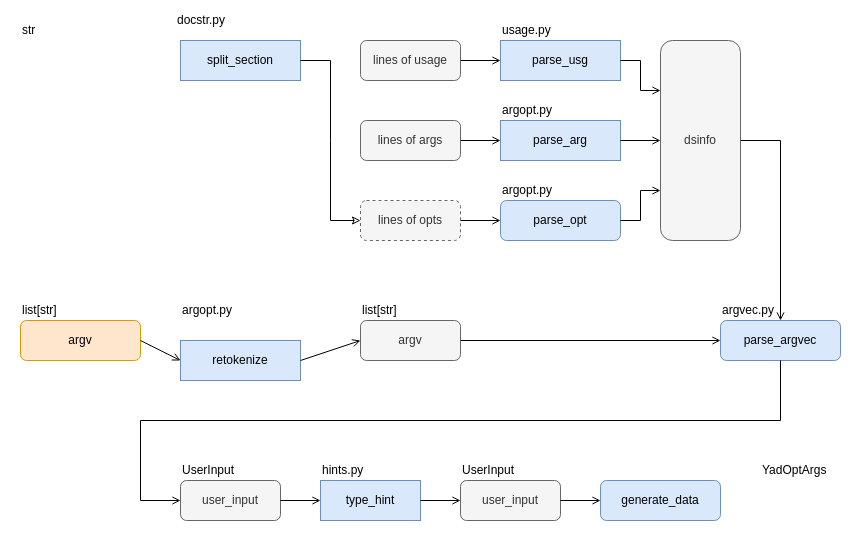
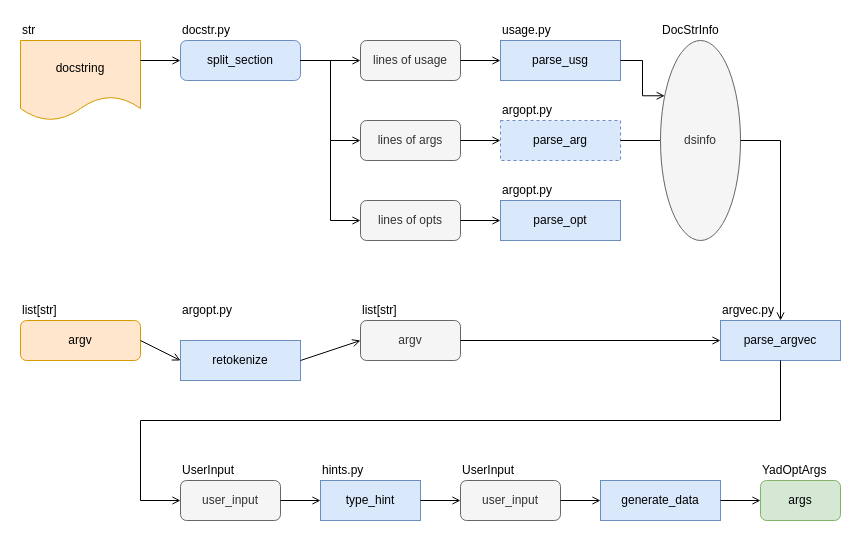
(206, 21) -> (211, 31)
none -> (691, 31)
none -> (159, 61)
(241, 61) -> (241, 61)
none -> (345, 61)
none -> (81, 81)
none -> (345, 141)
(561, 141) -> (561, 141)
(655, 141) -> (655, 141)
(701, 141) -> (701, 141)
(641, 208) -> none
(352, 221) -> (354, 221)
(411, 221) -> (411, 221)
(561, 221) -> (561, 221)
(781, 341) -> (781, 341)
(661, 501) -> (661, 501)
none -> (739, 501)
none -> (801, 501)
